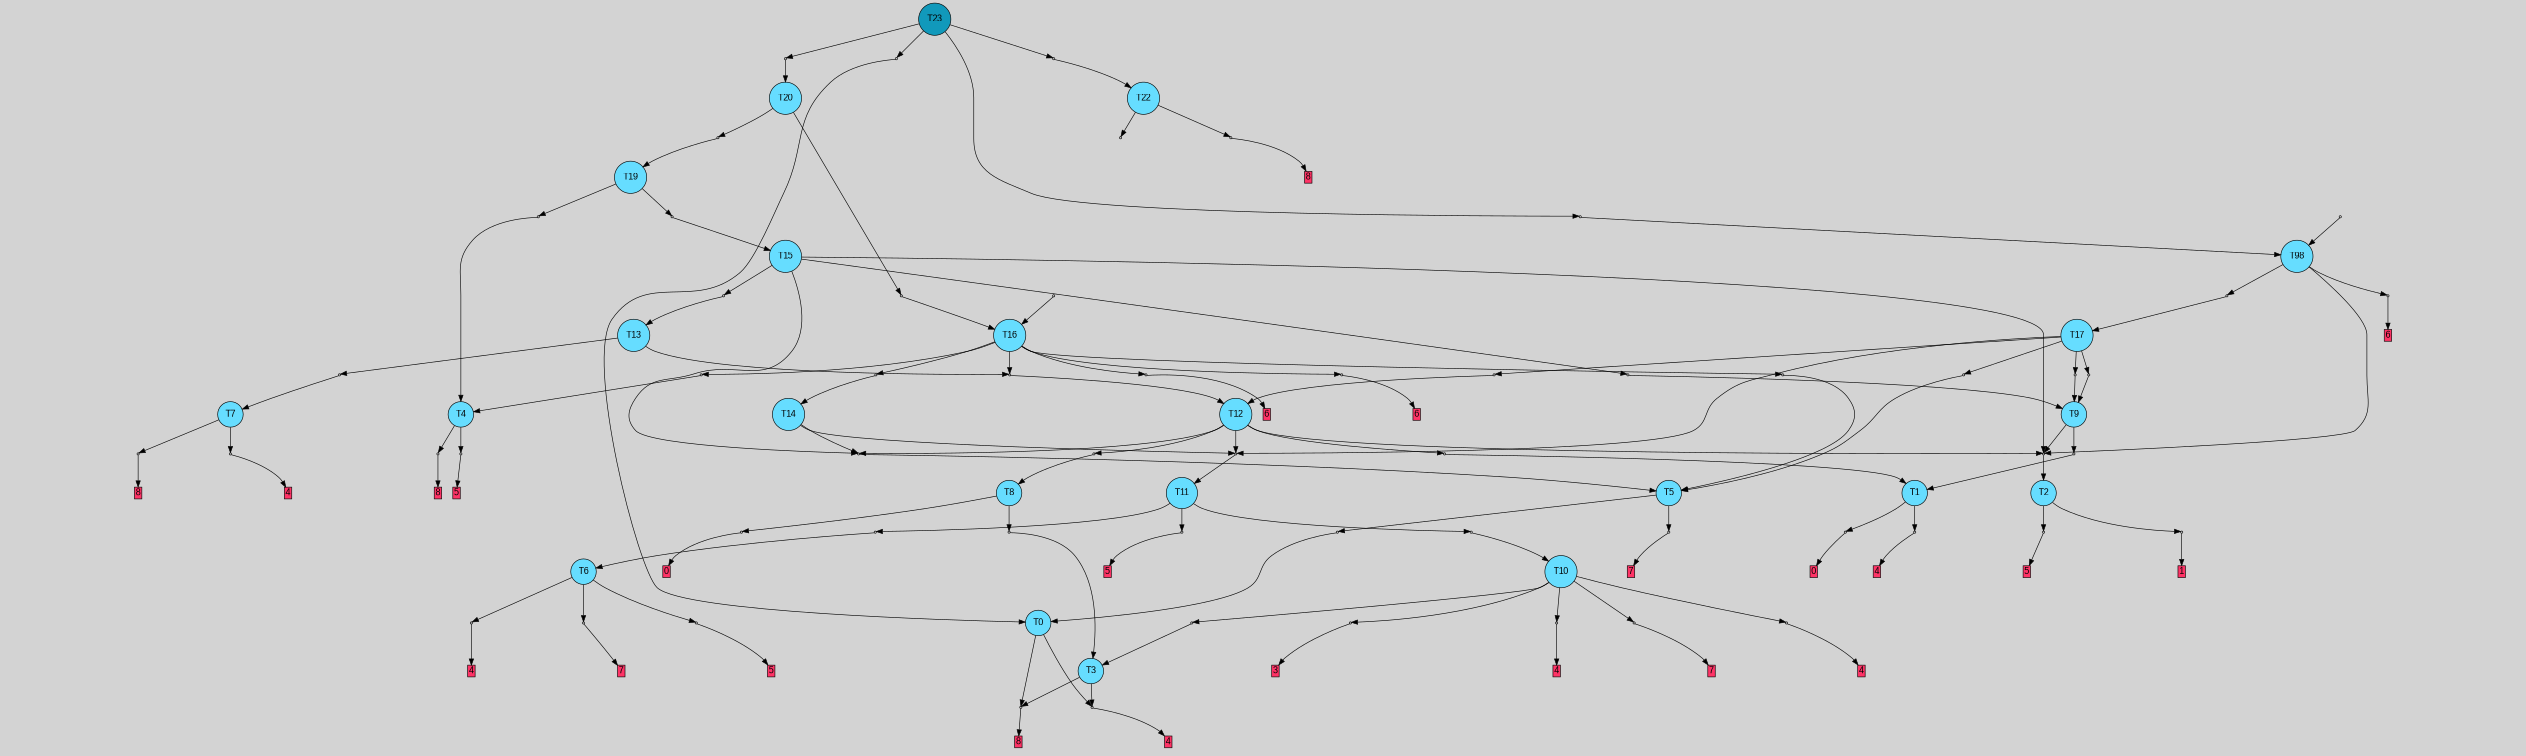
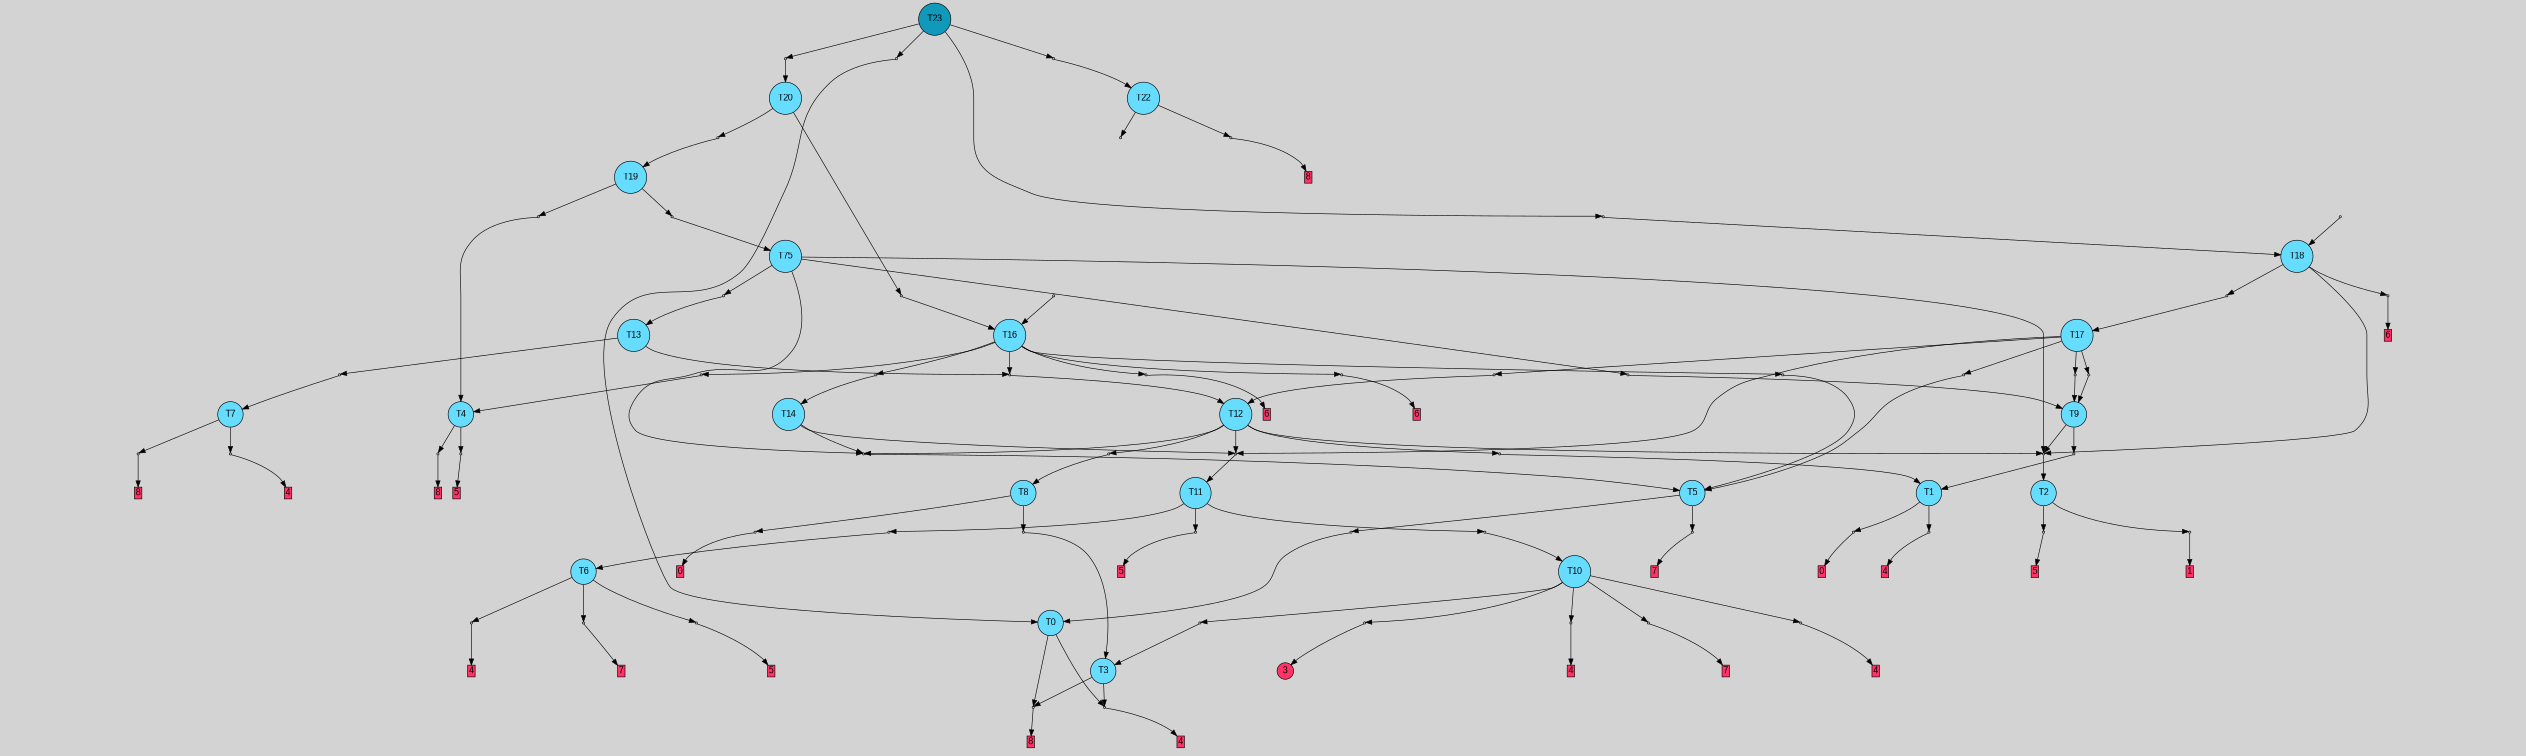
(785, 256) -> (785, 256)
(2297, 256) -> (2297, 256)
(1275, 671) -> (1285, 671)
